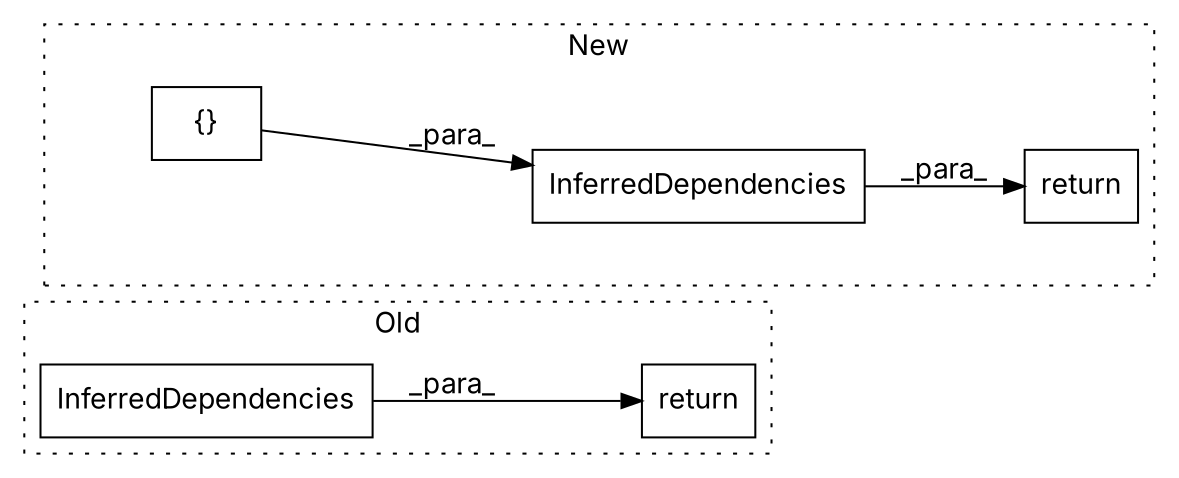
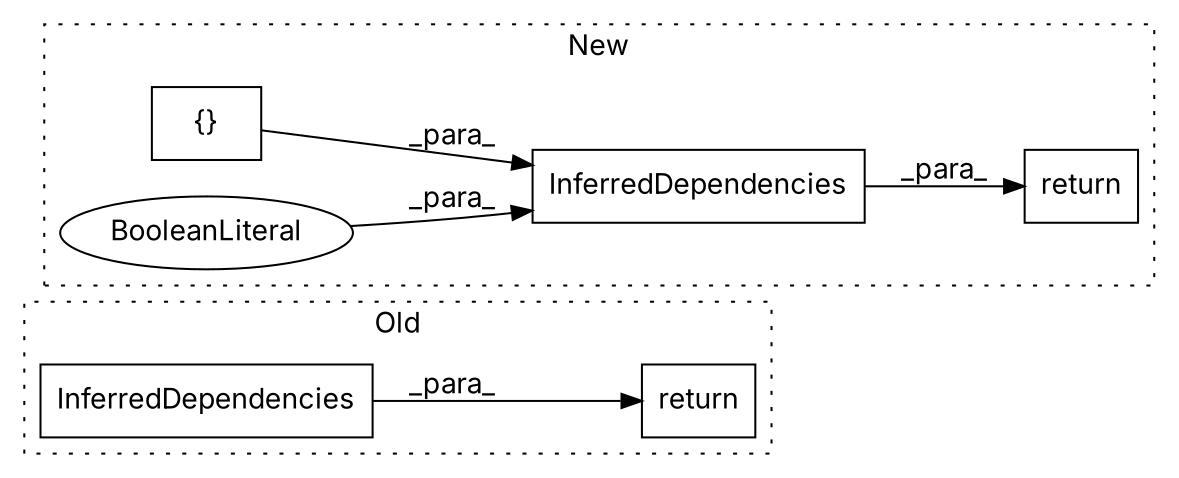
none -> (207, 233)
